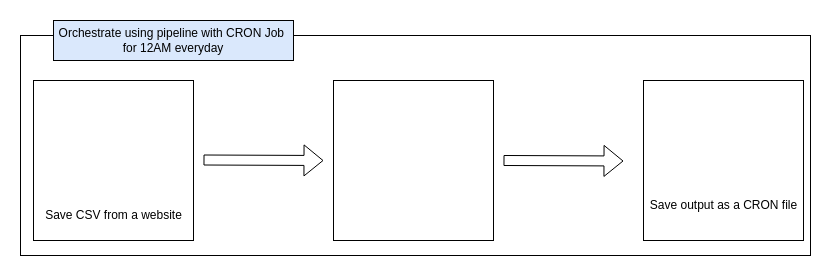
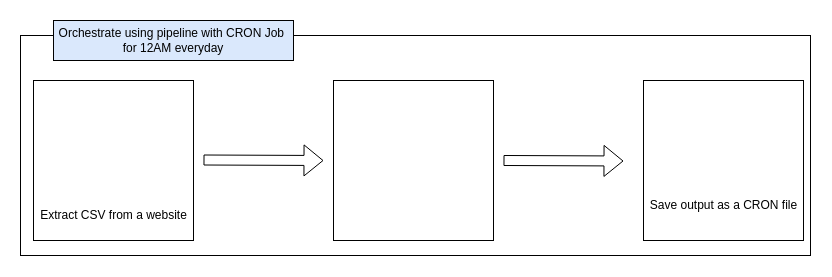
(114, 216) -> (114, 216)
